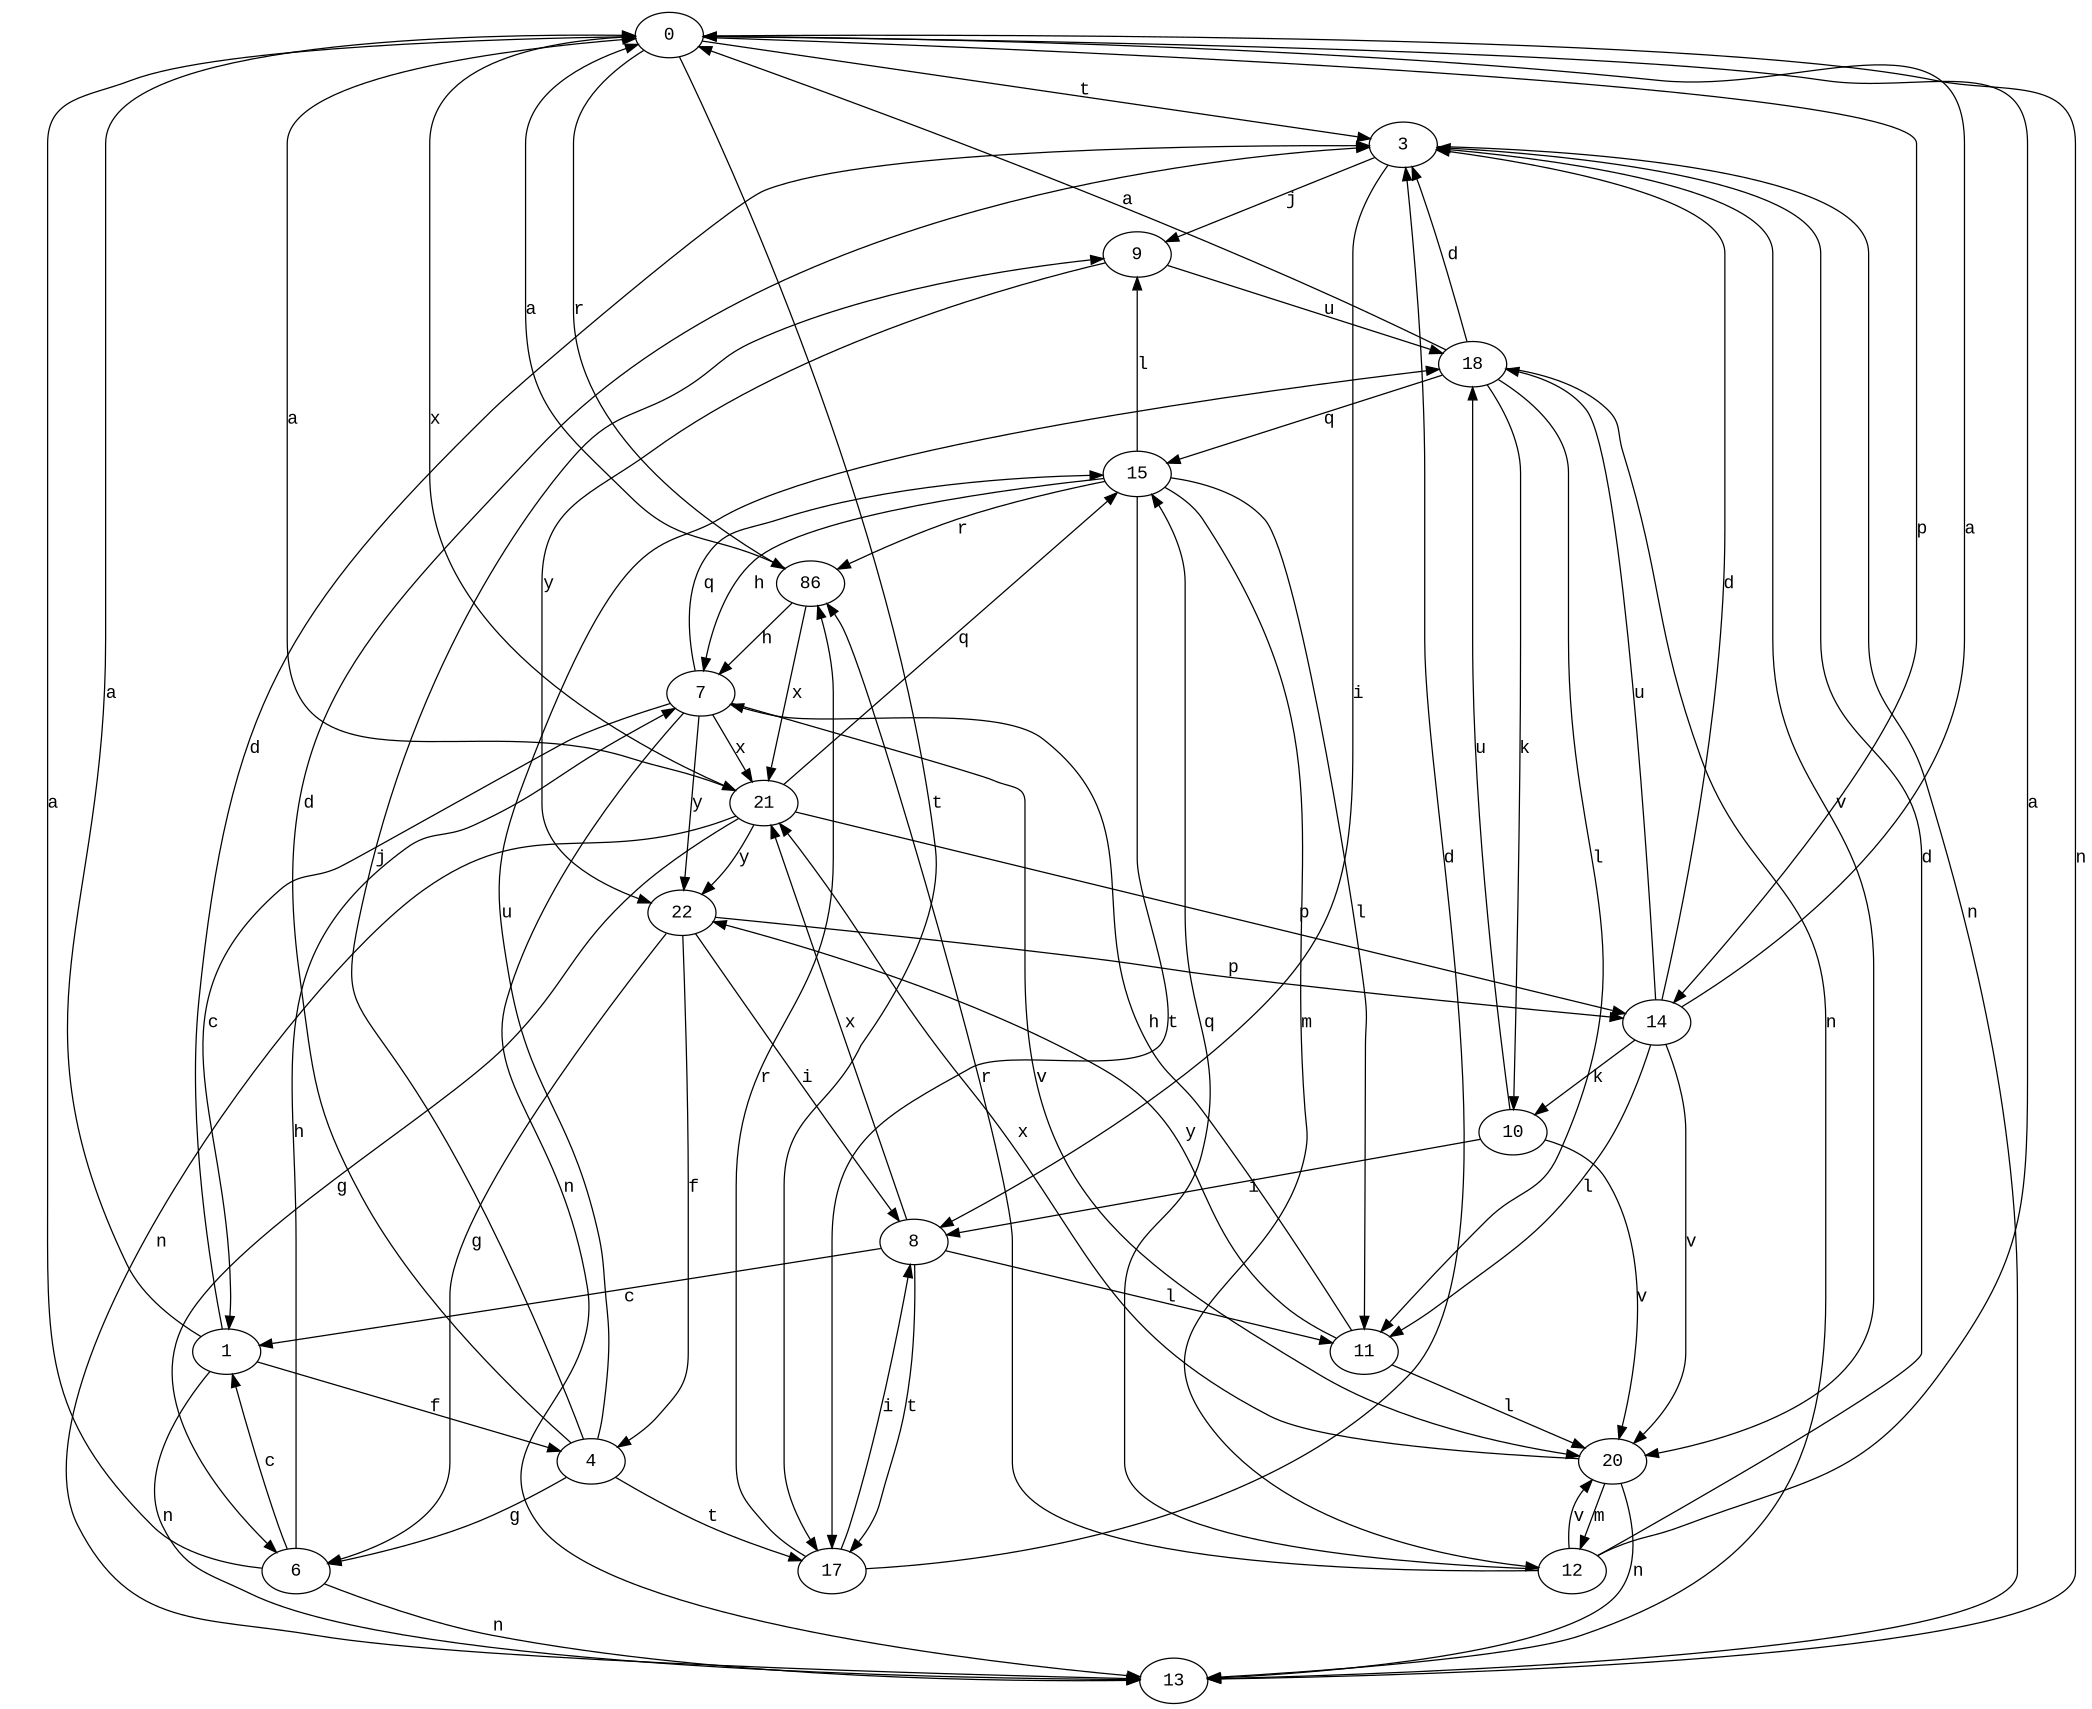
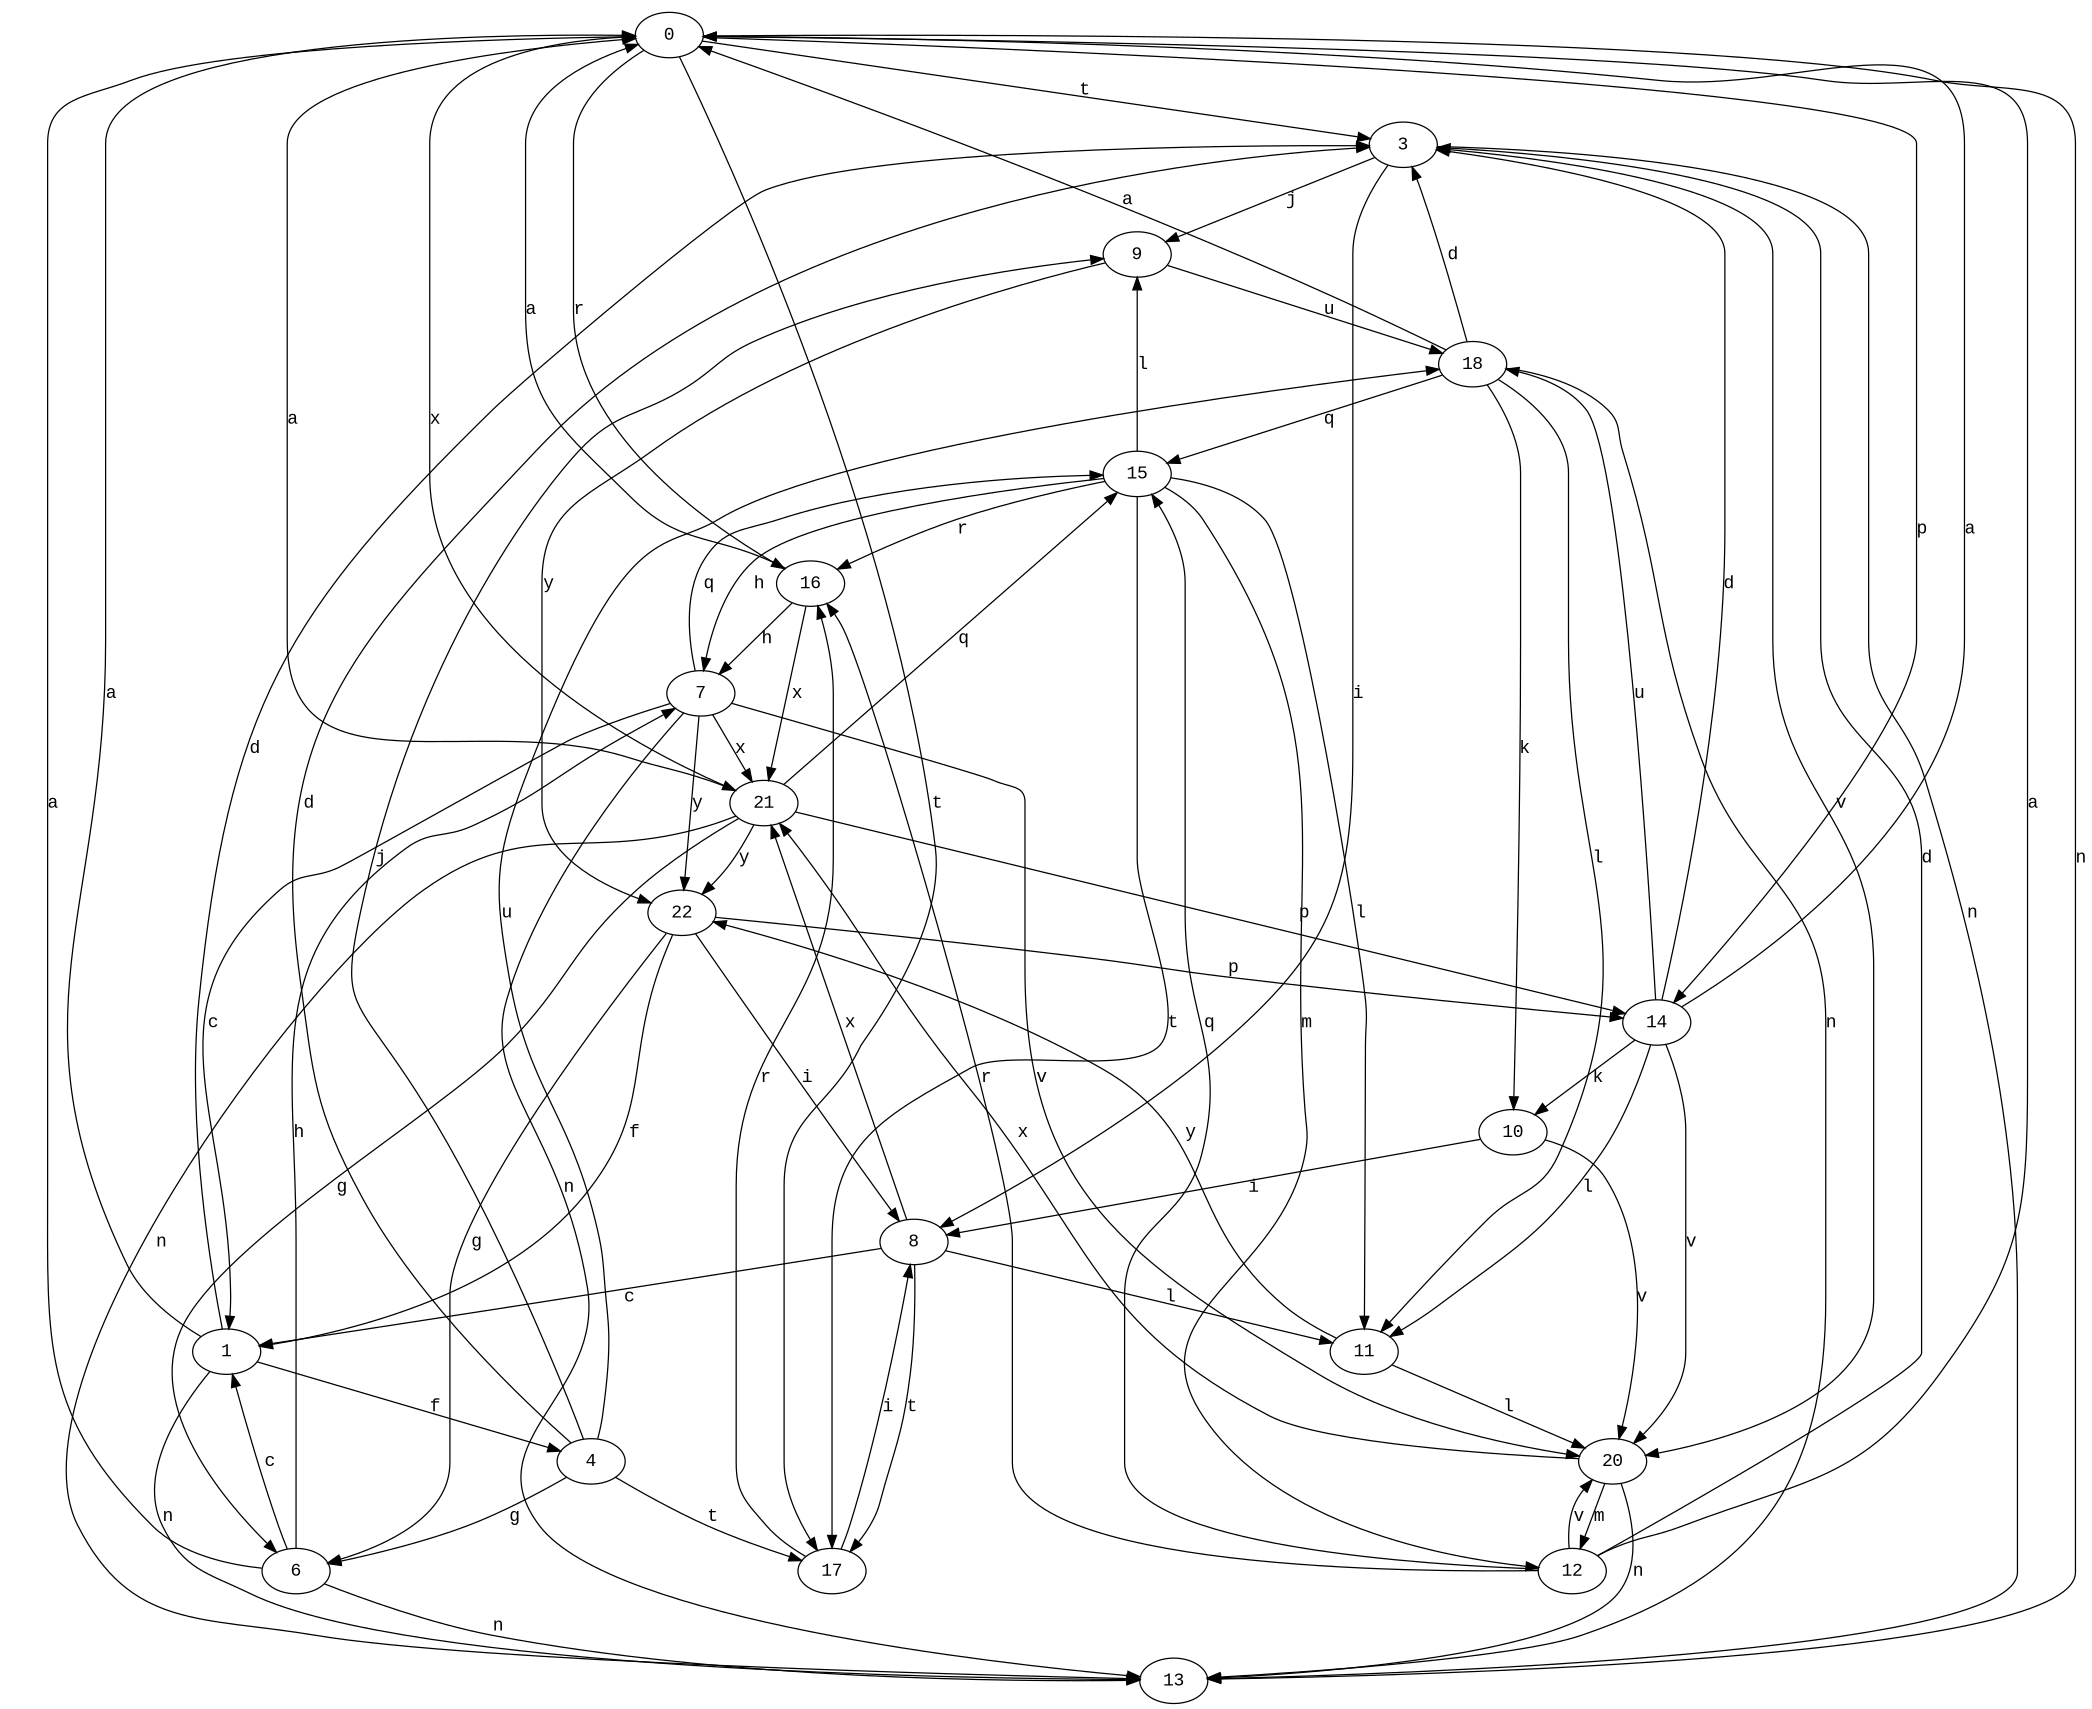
(811, 584) -> (811, 584)
(1476, 756) -> none
(1114, 907) -> none
(1462, 1076) -> none
(688, 1199) -> (558, 1222)
